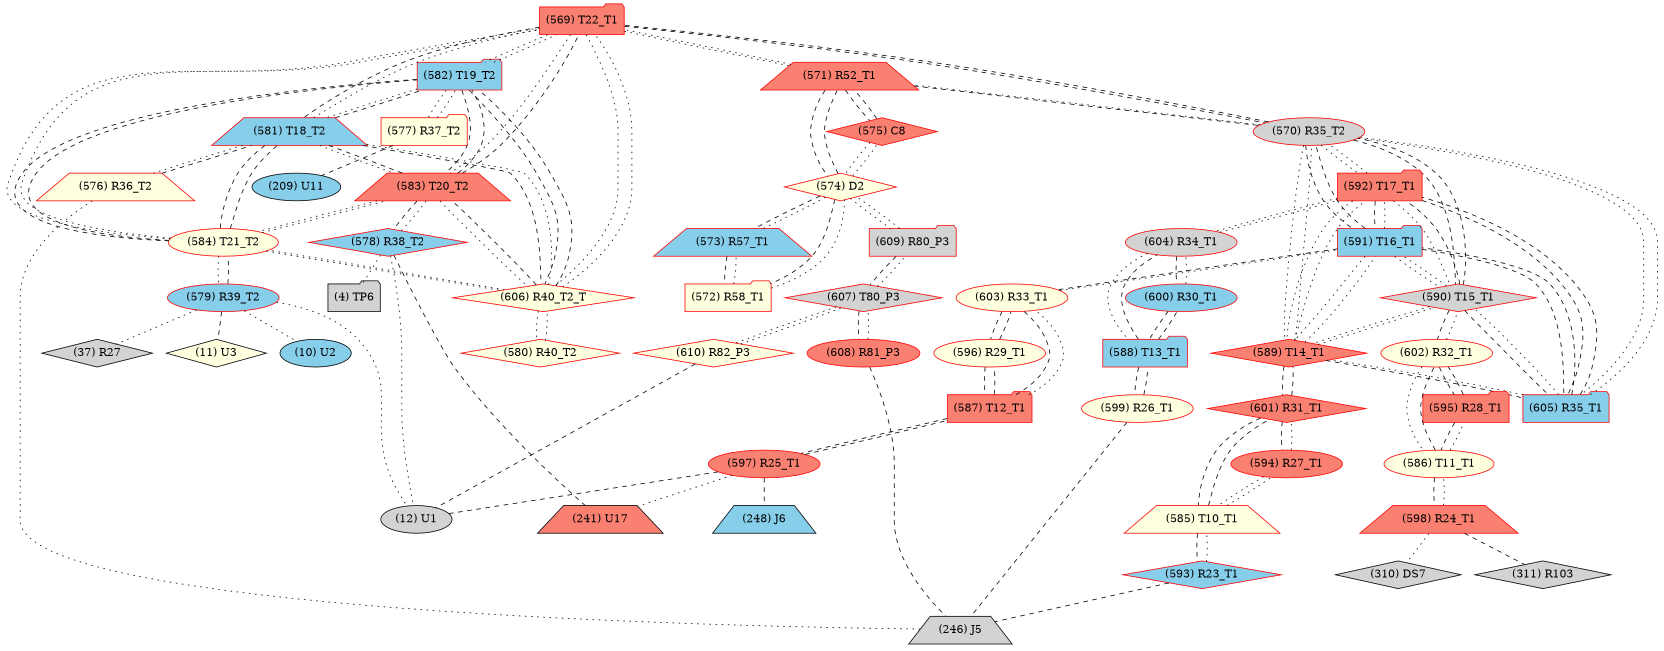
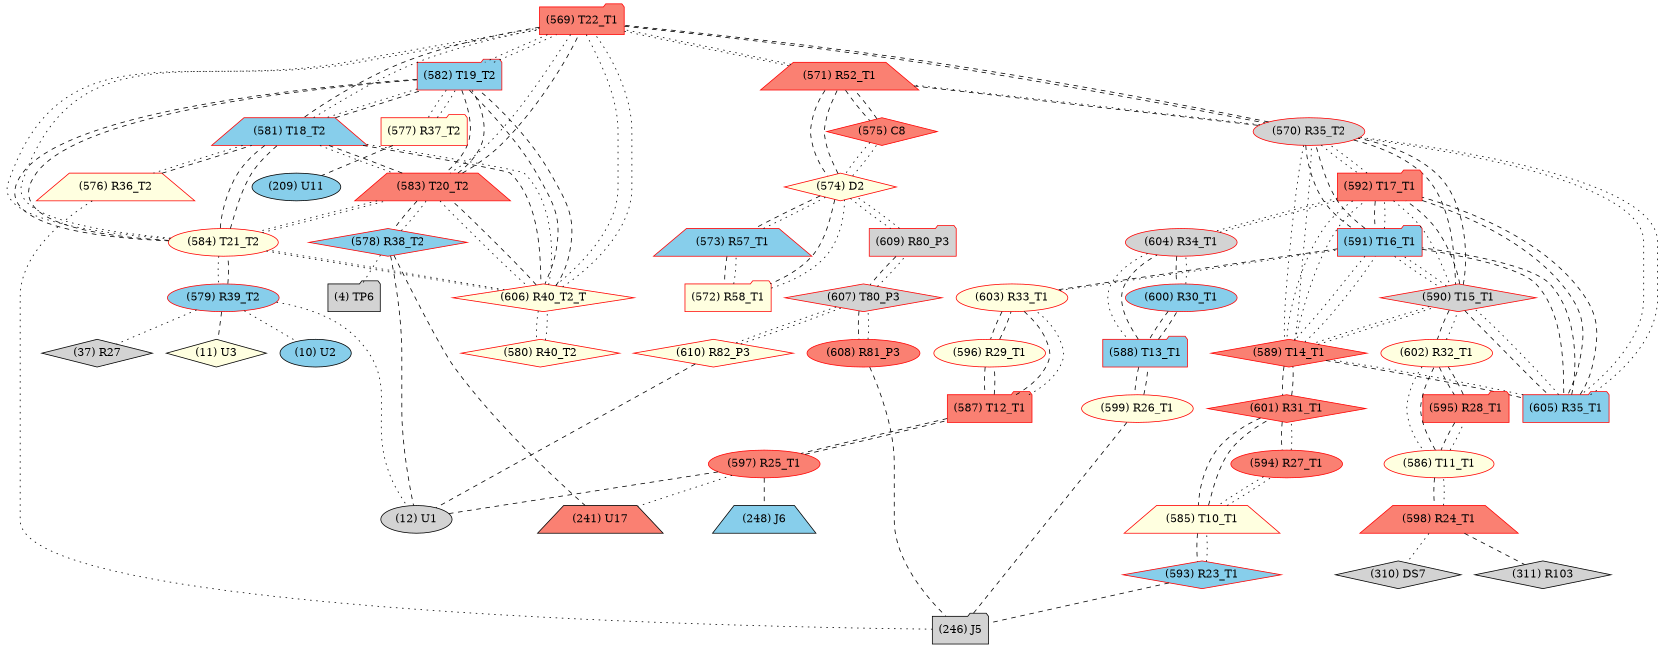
(402, 381) -> (402, 381)
(960, 630) -> (960, 630)
